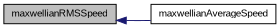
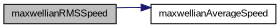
(139, 21) -> (129, 8)
